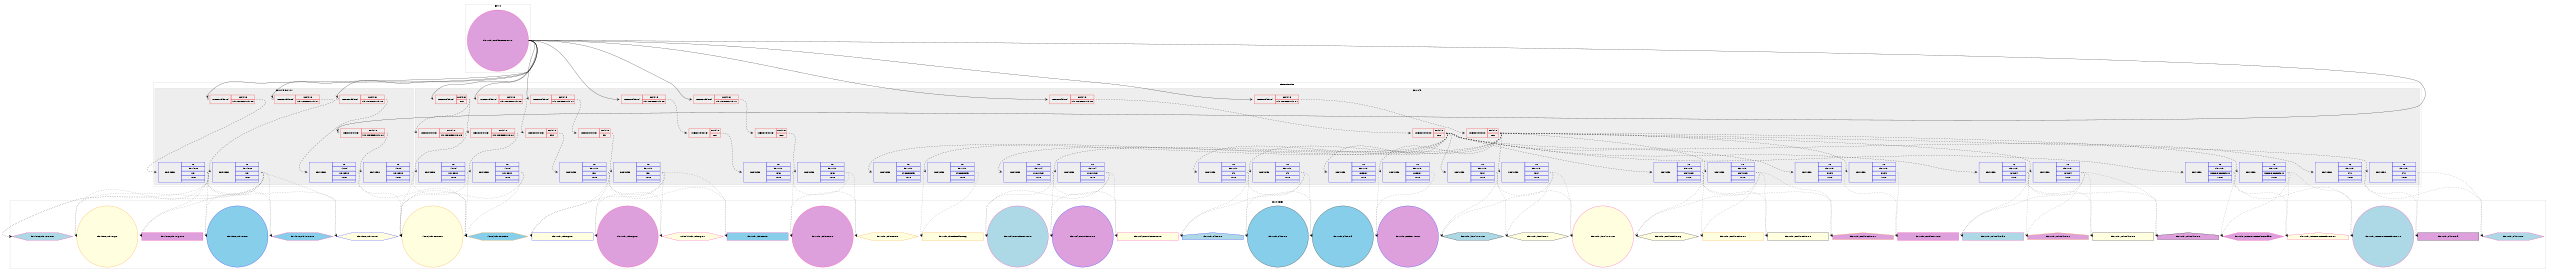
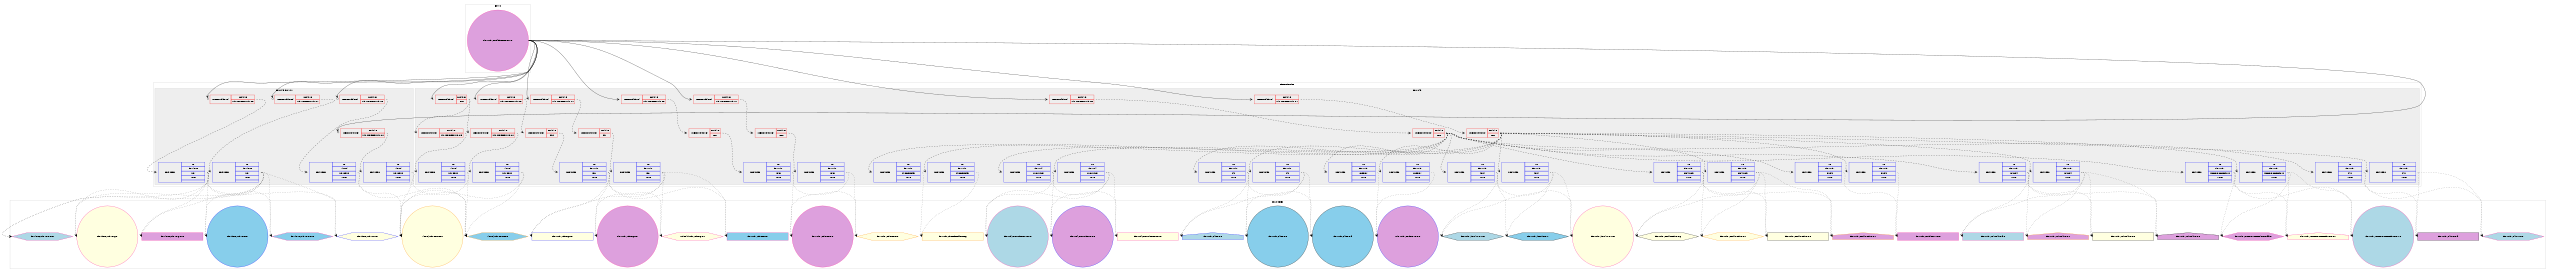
(107, 237) -> (107, 237)
(1408, 237) -> (1408, 237)
(1538, 237) -> (1538, 237)
(1733, 237) -> (1733, 237)
